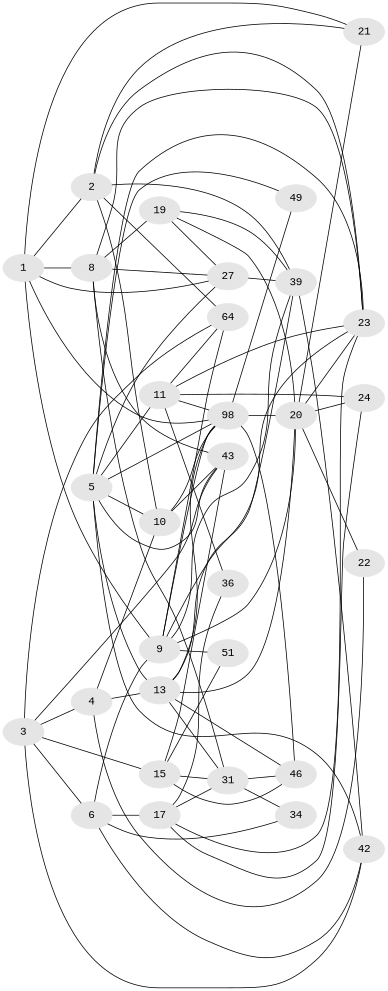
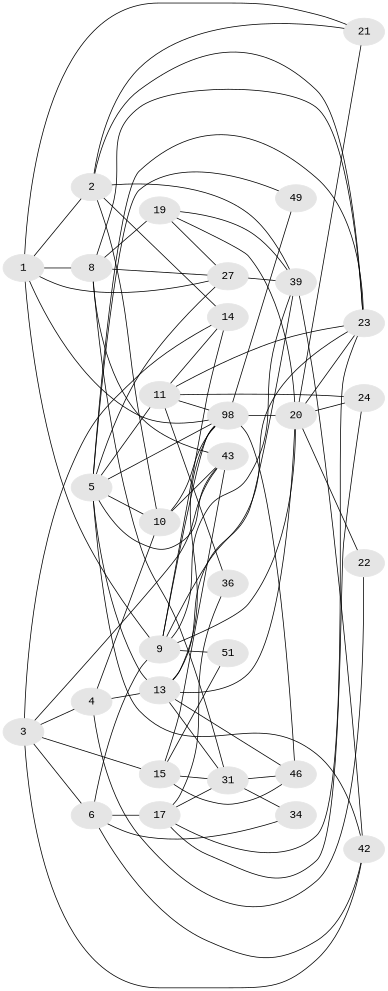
(228, 317) -> (228, 317)
